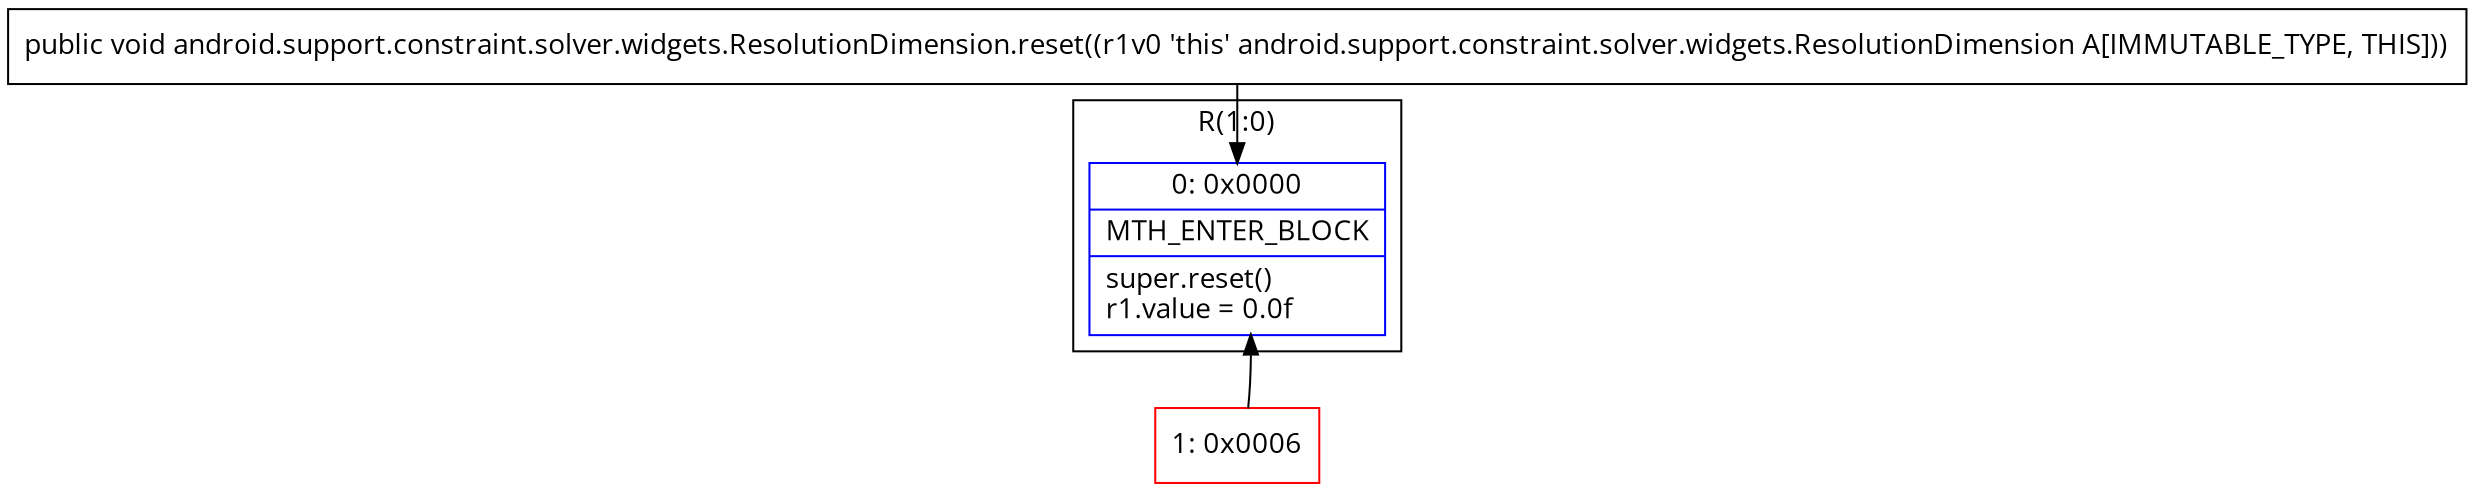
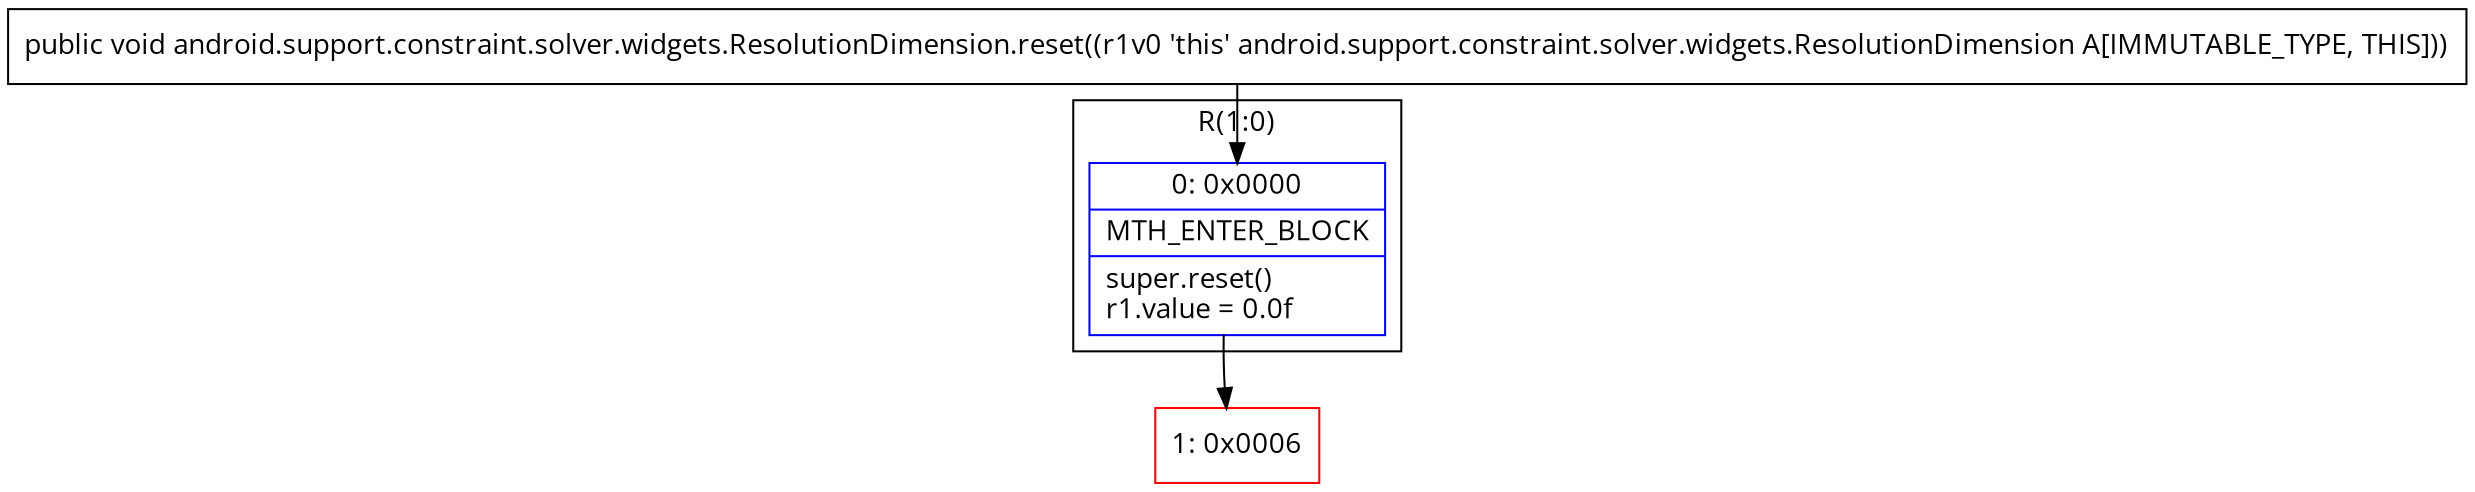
(1250, 382) -> (1224, 364)
